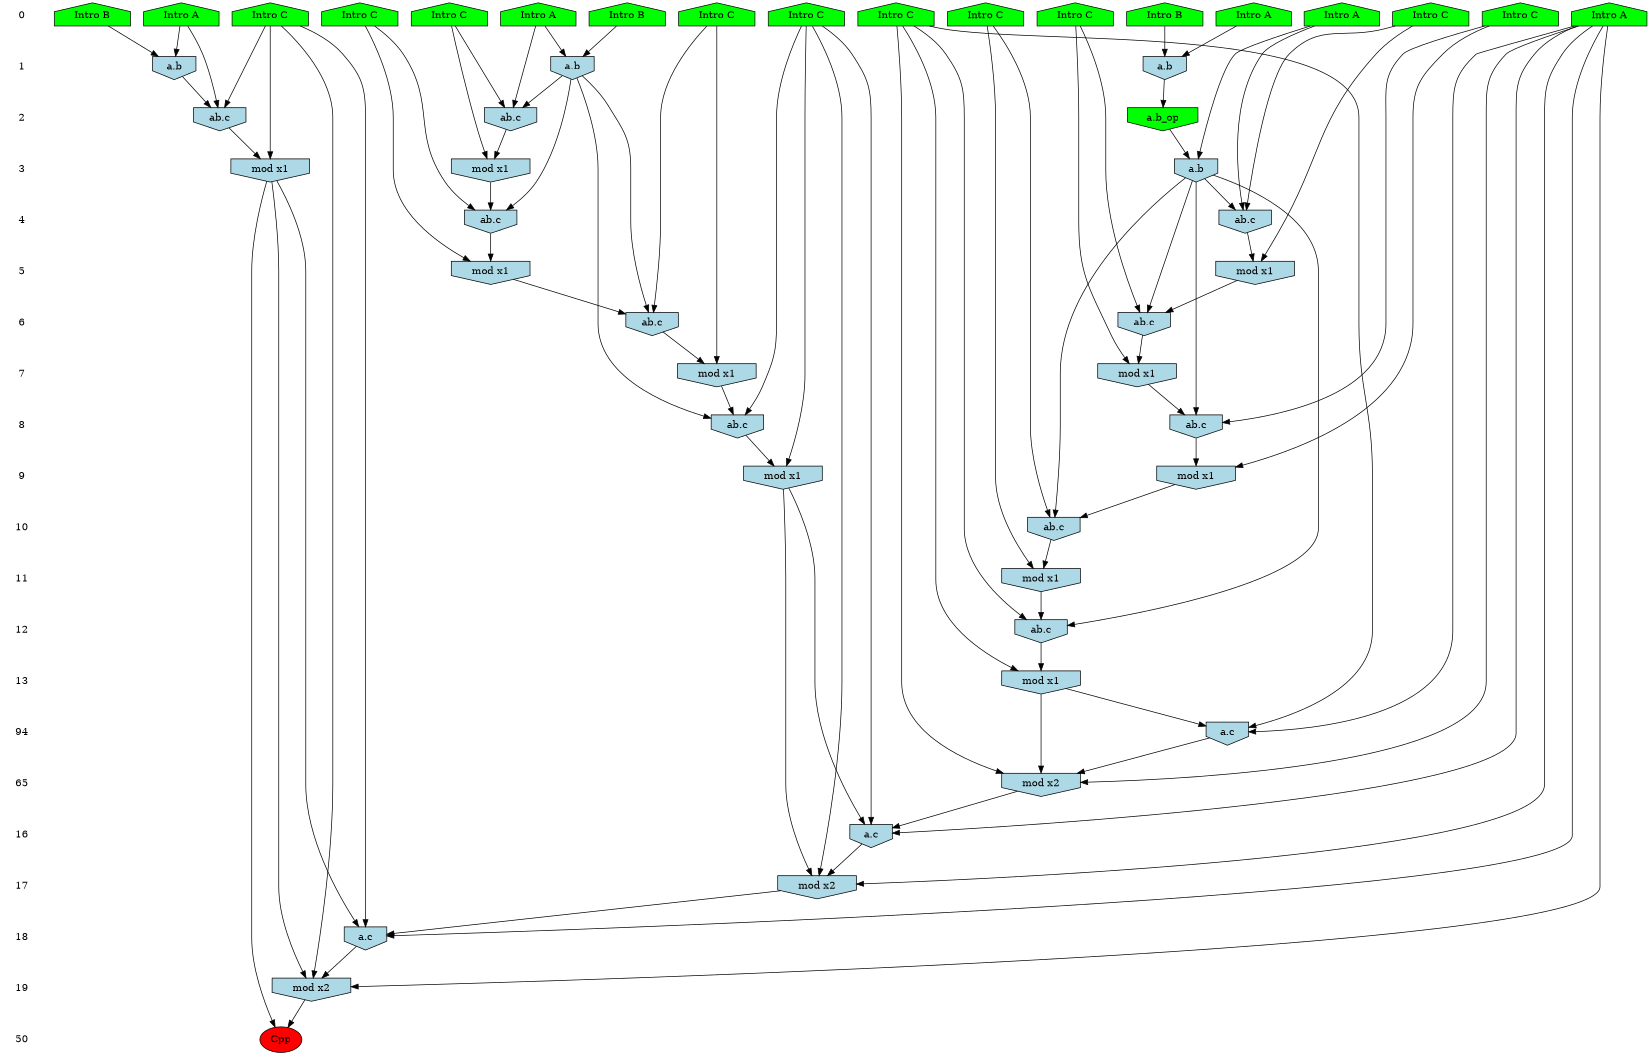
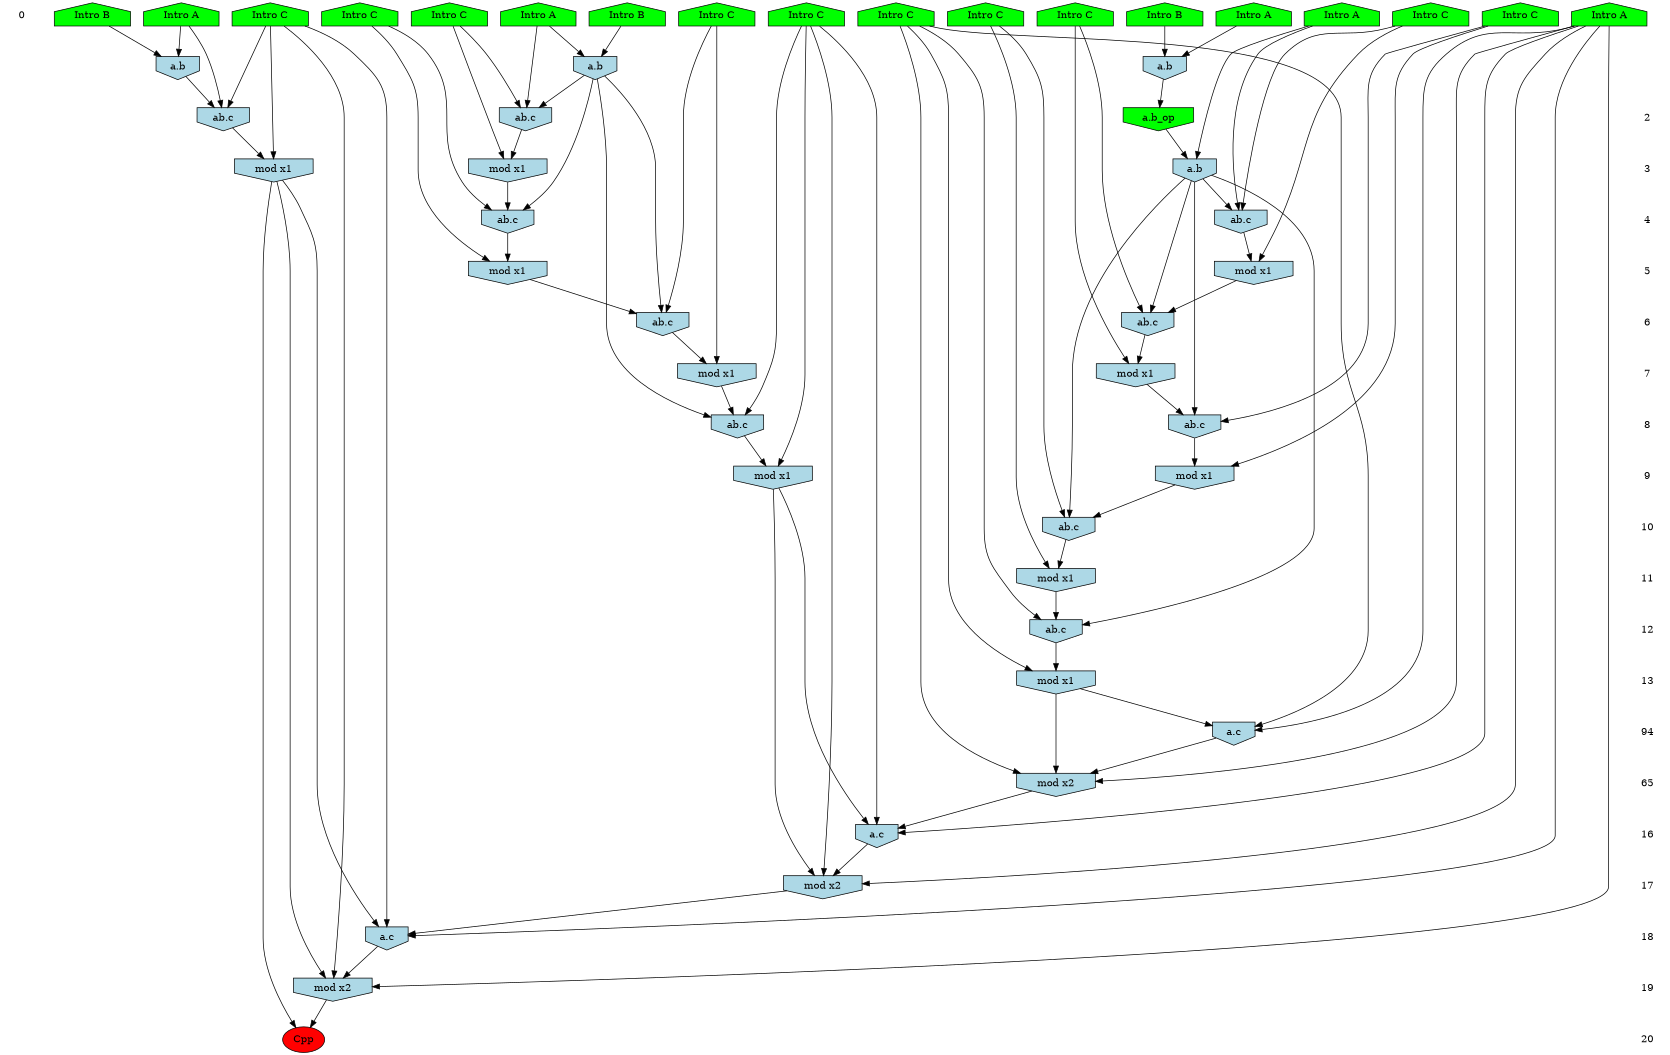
(22, 67) -> none
(22, 1040) -> (1648, 1040)
